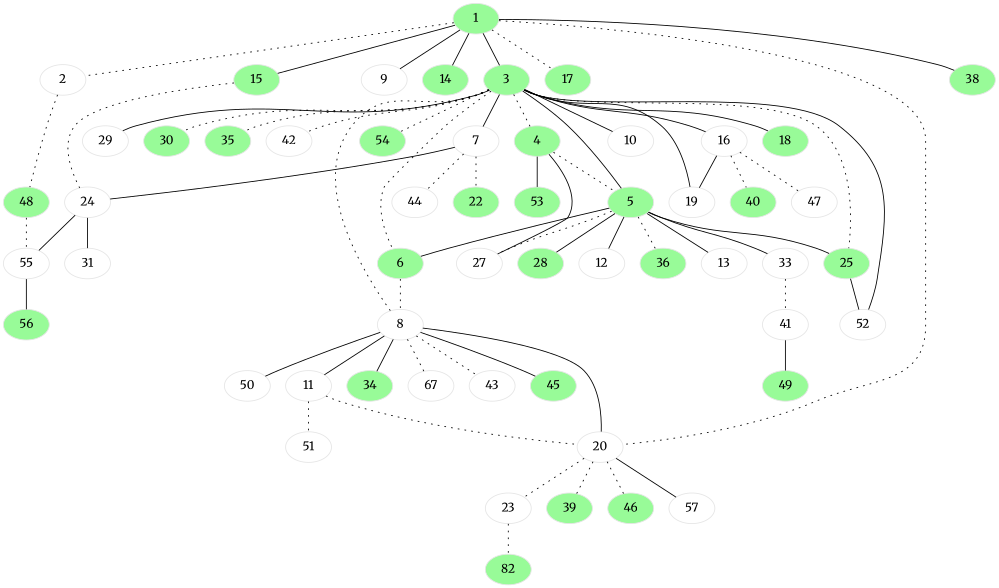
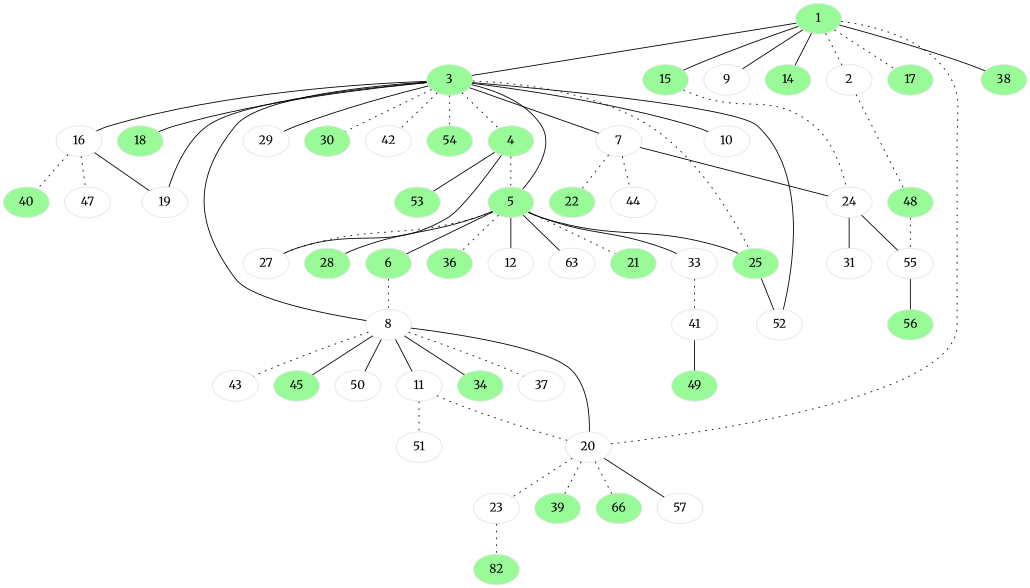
(228, 141) -> none
(339, 150) -> (209, 173)
(404, 166) -> none
none -> (633, 264)
(724, 264) -> (572, 264)
(431, 386) -> (541, 386)
(631, 508) -> (619, 508)
